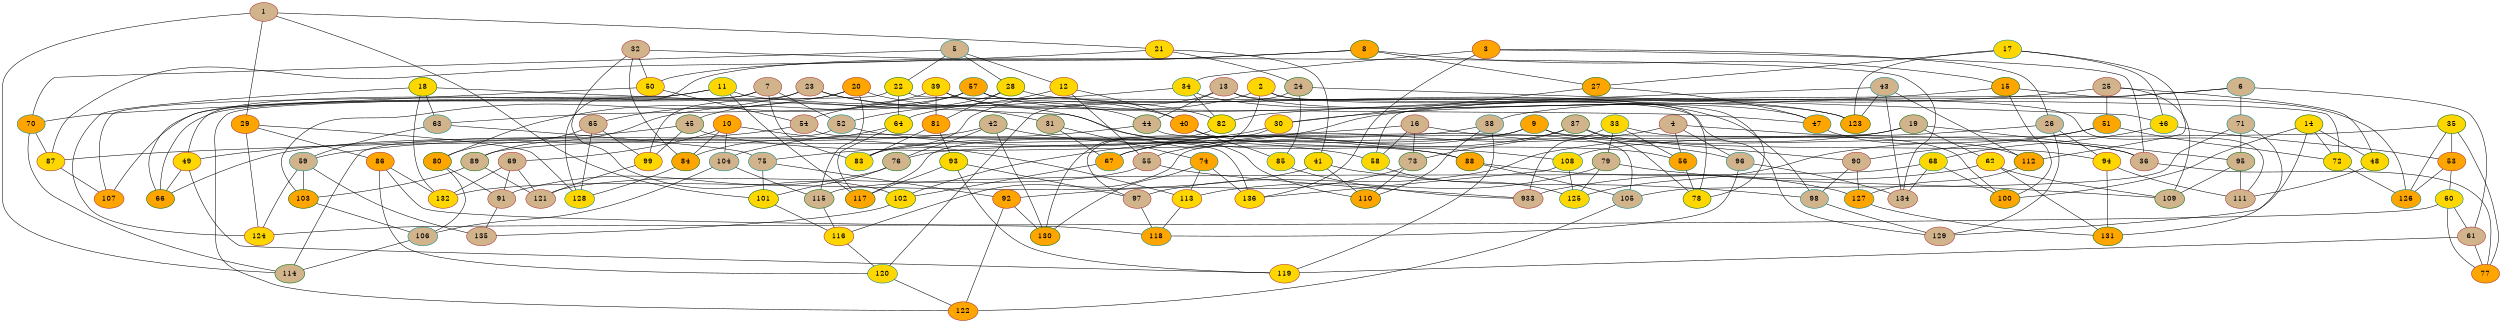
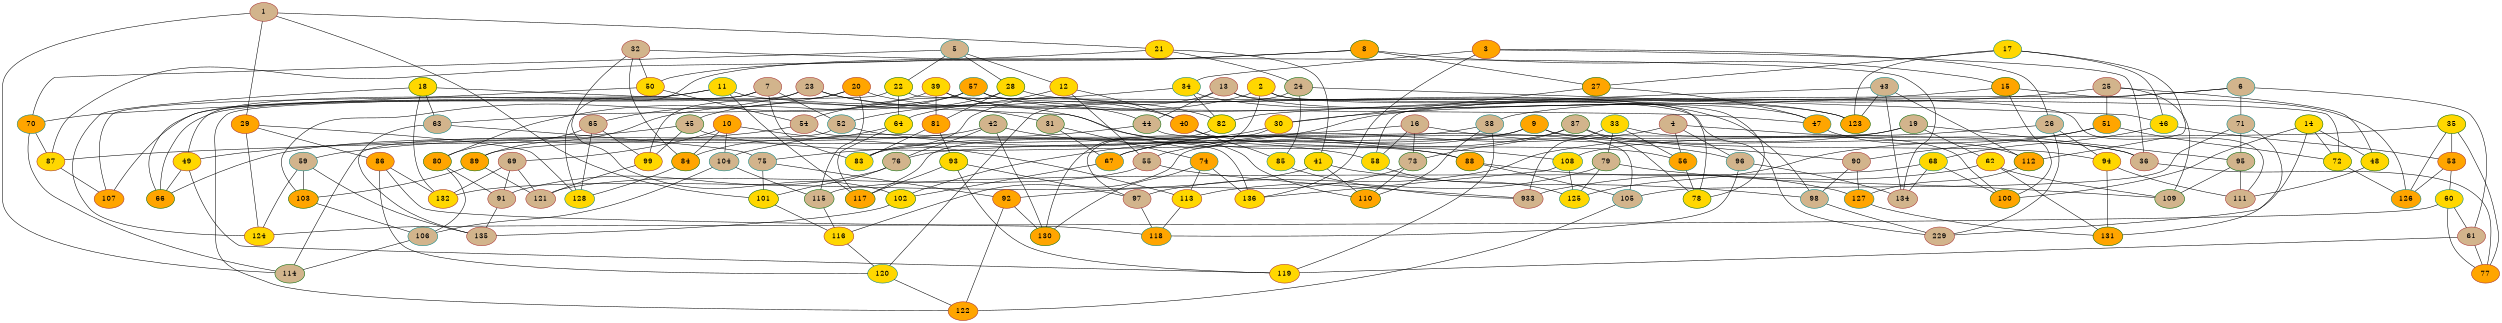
(369, 140) -> (373, 185)
(475, 162) -> (475, 162)
(1940, 236) -> (1940, 236)
